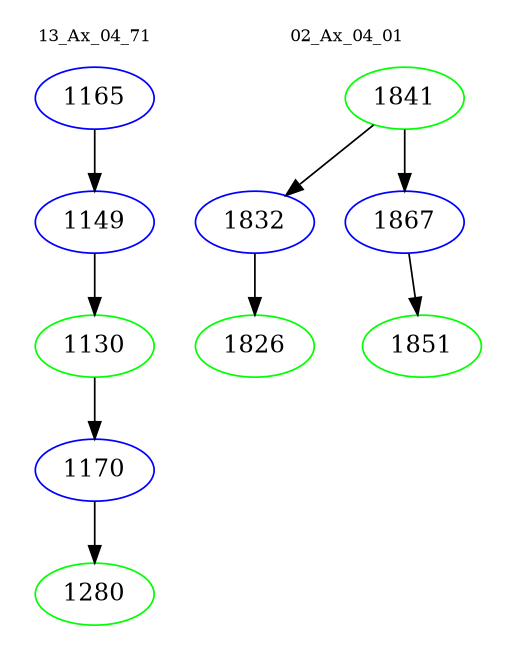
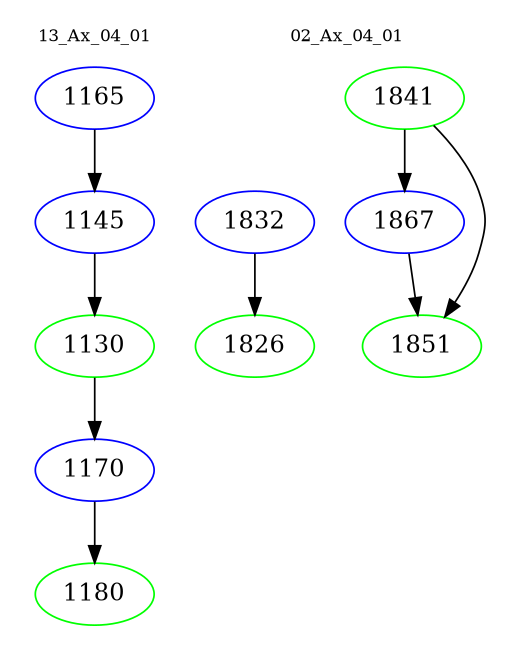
(95, 37) -> (95, 37)
(337, 155) -> (484, 210)
(95, 222) -> (95, 222)
(95, 594) -> (95, 594)
